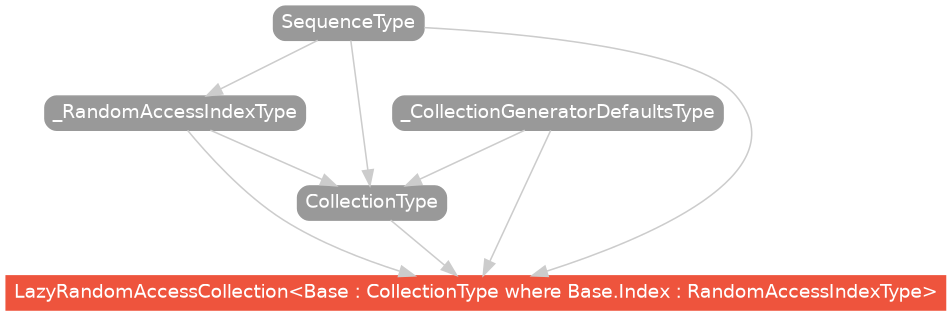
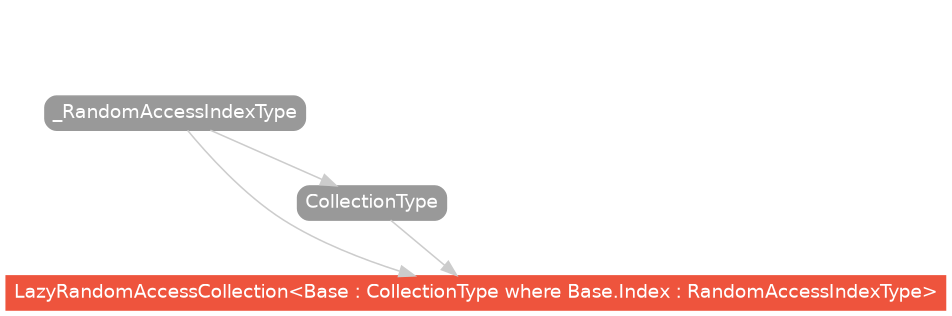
(349, 23) -> none
(558, 113) -> none
